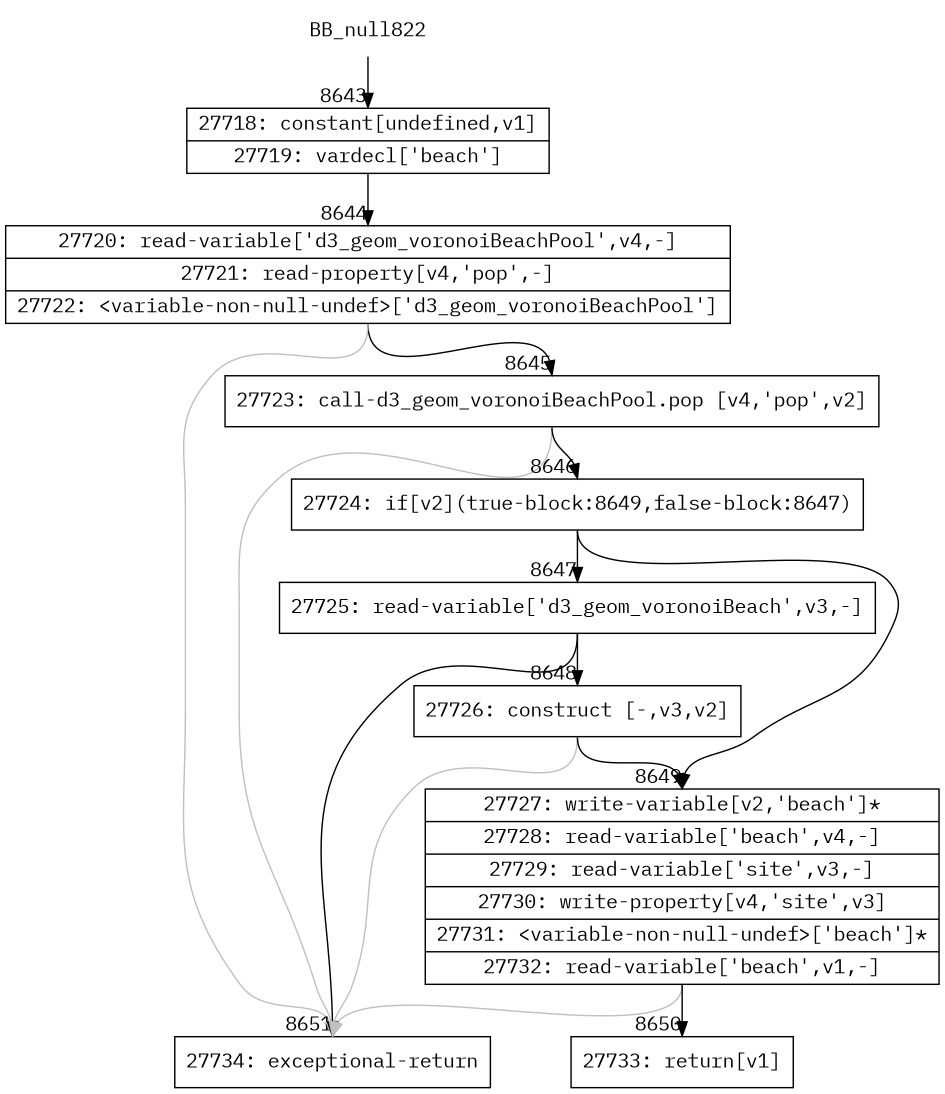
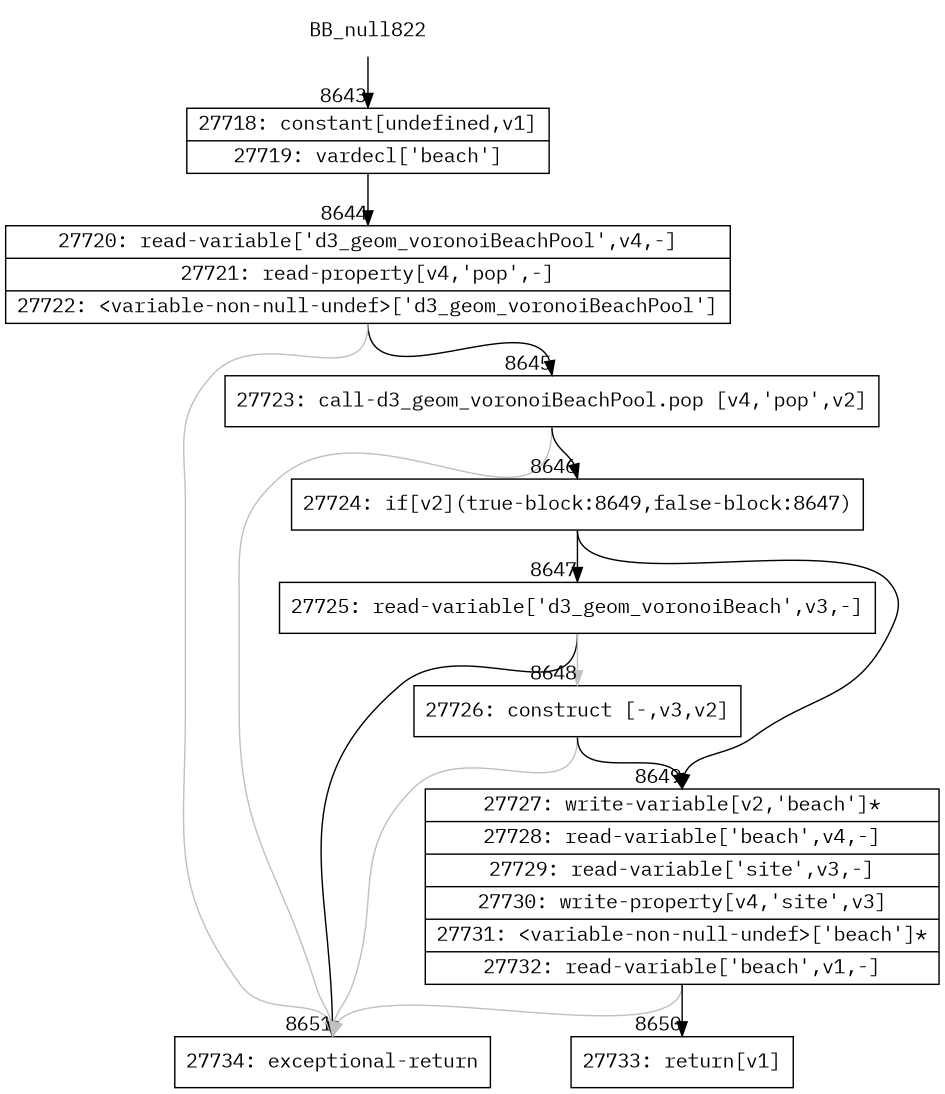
(577, 652) -> (577, 652)
